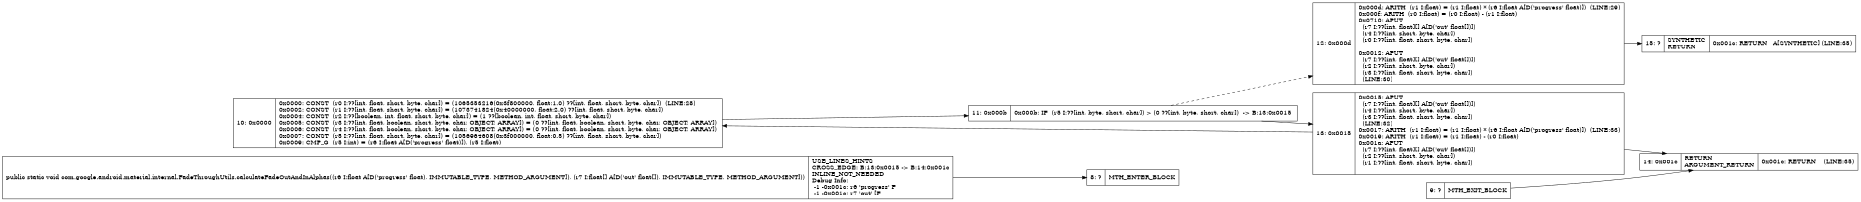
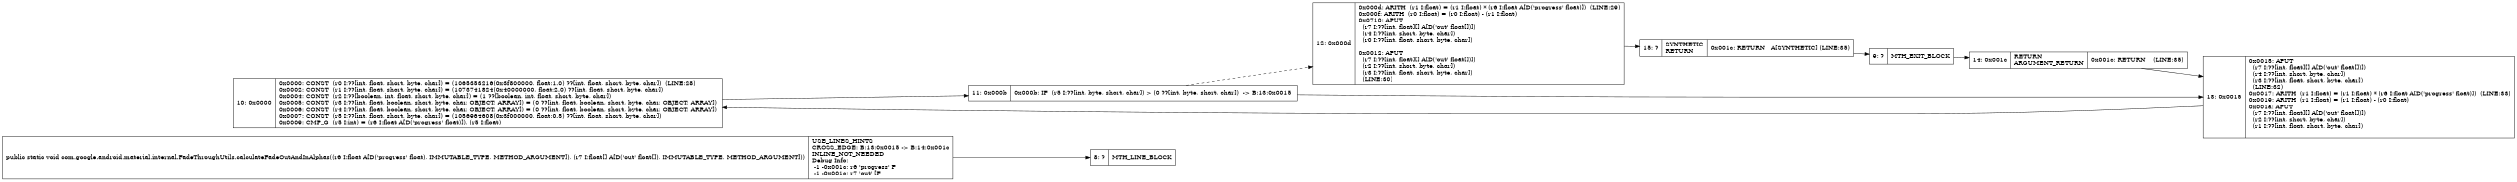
none -> (1859, 54)
(1643, 151) -> (2170, 72)
(1142, 177) -> (1142, 157)
